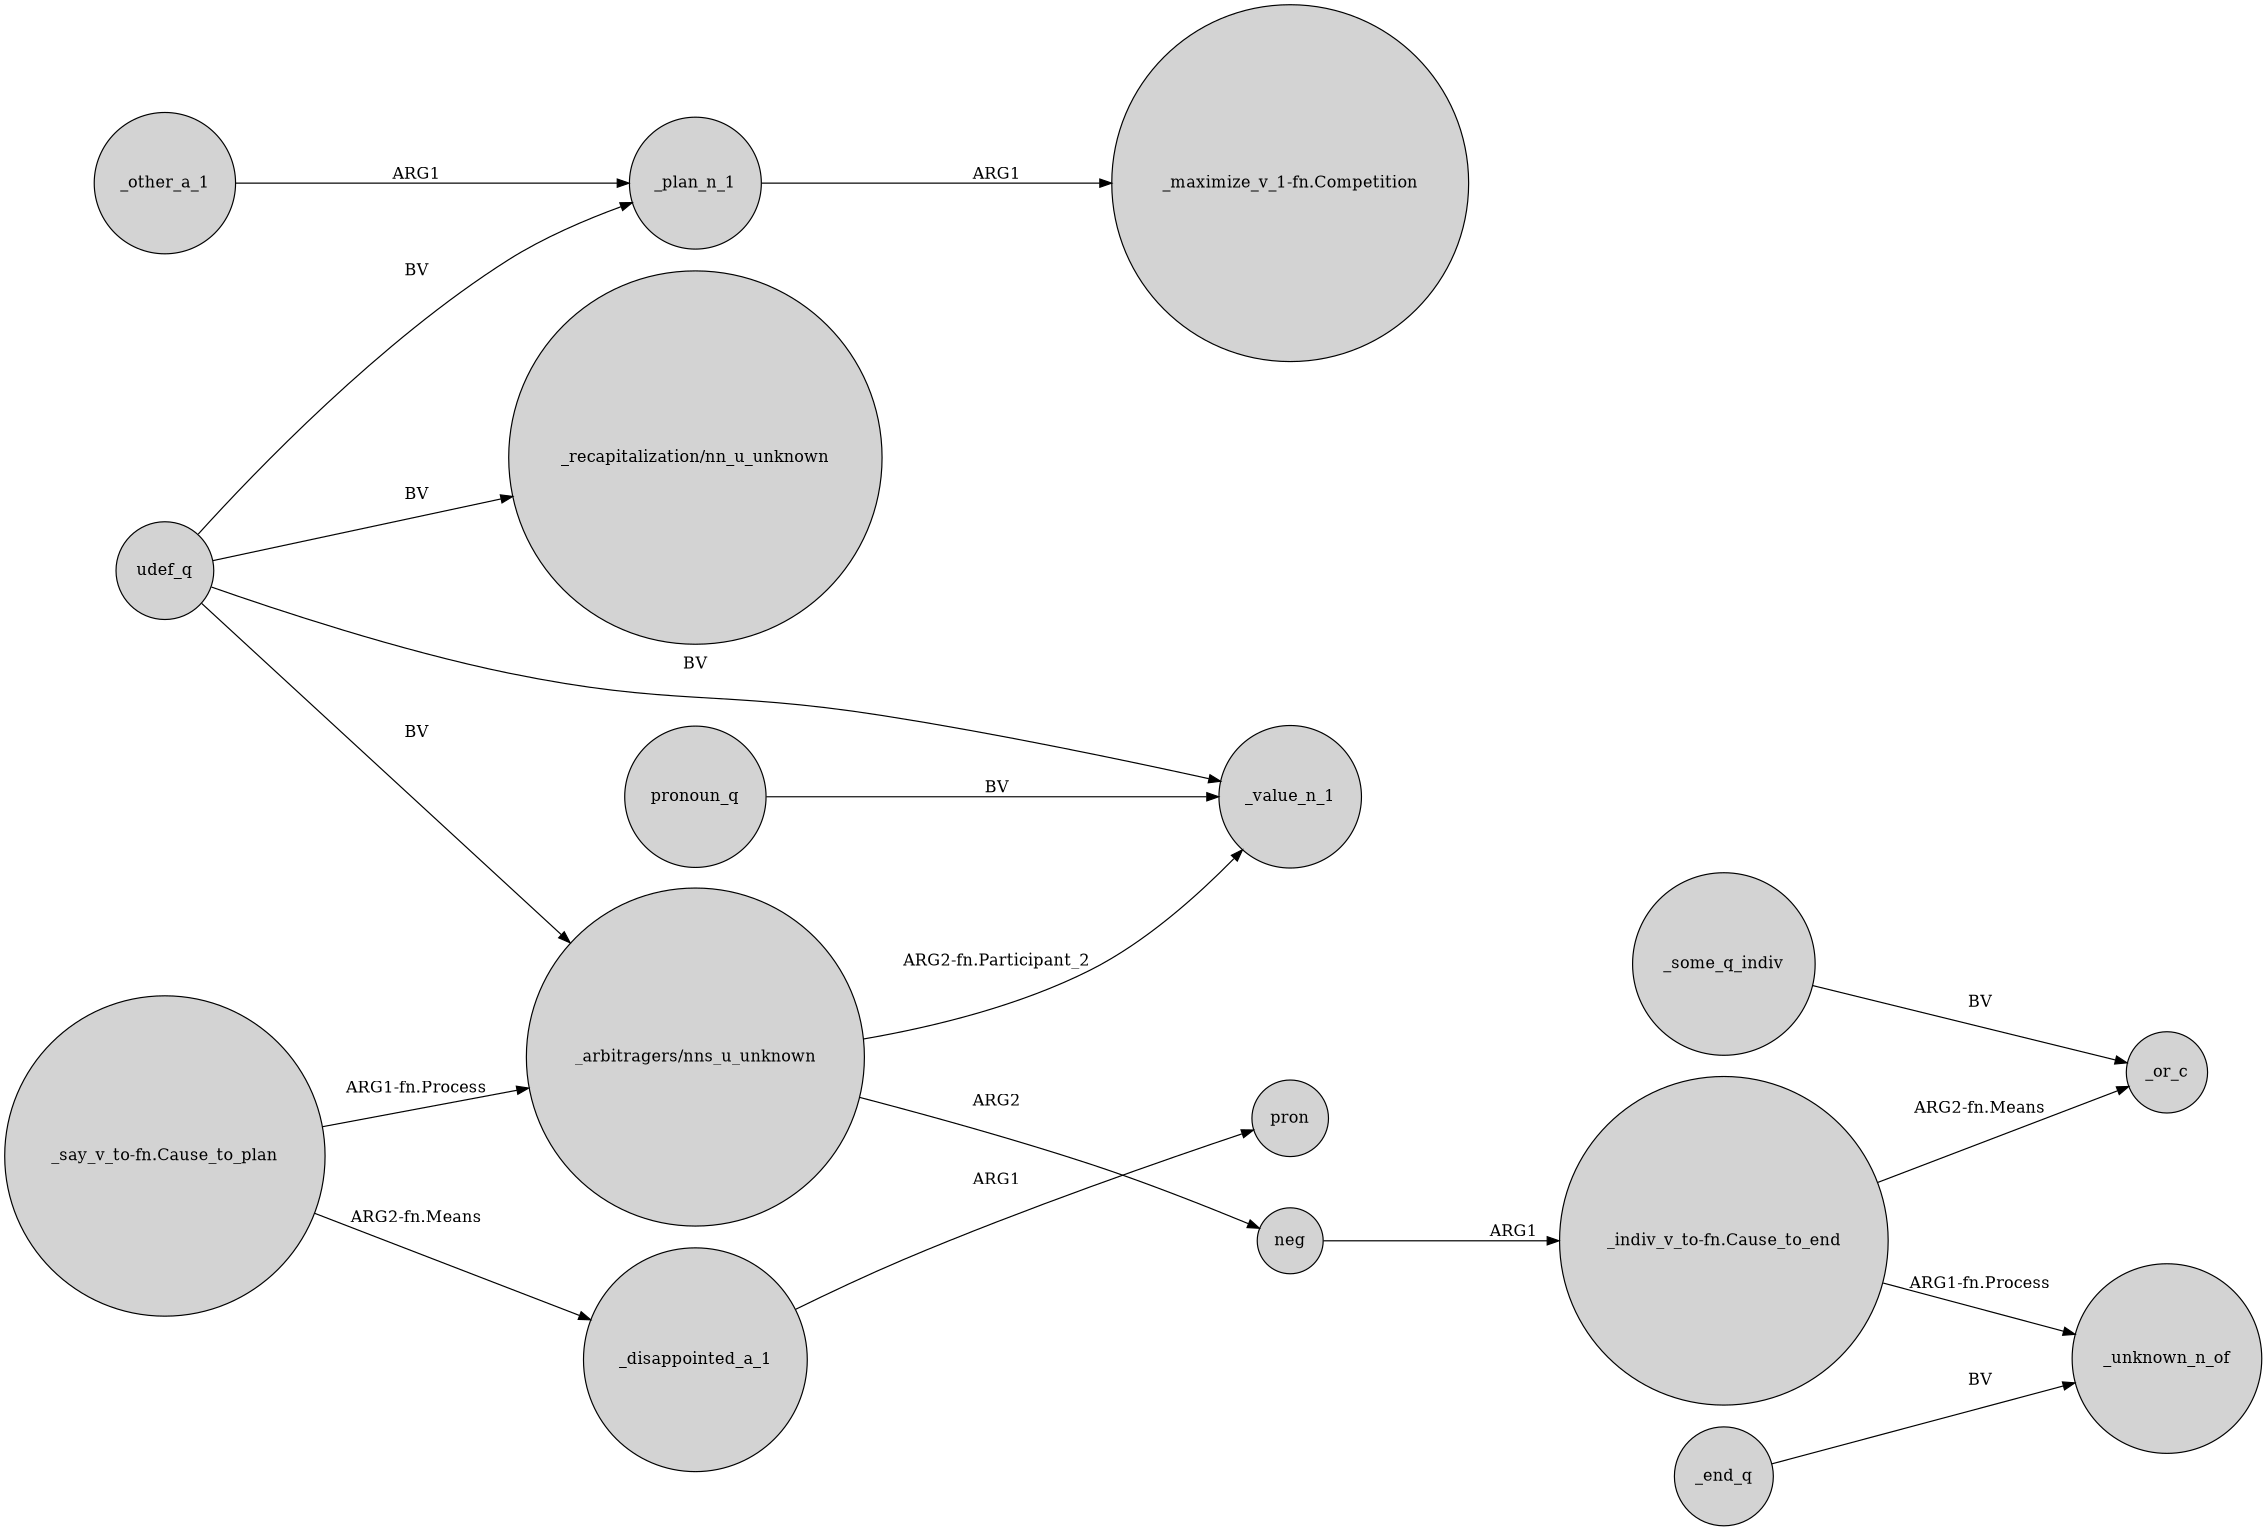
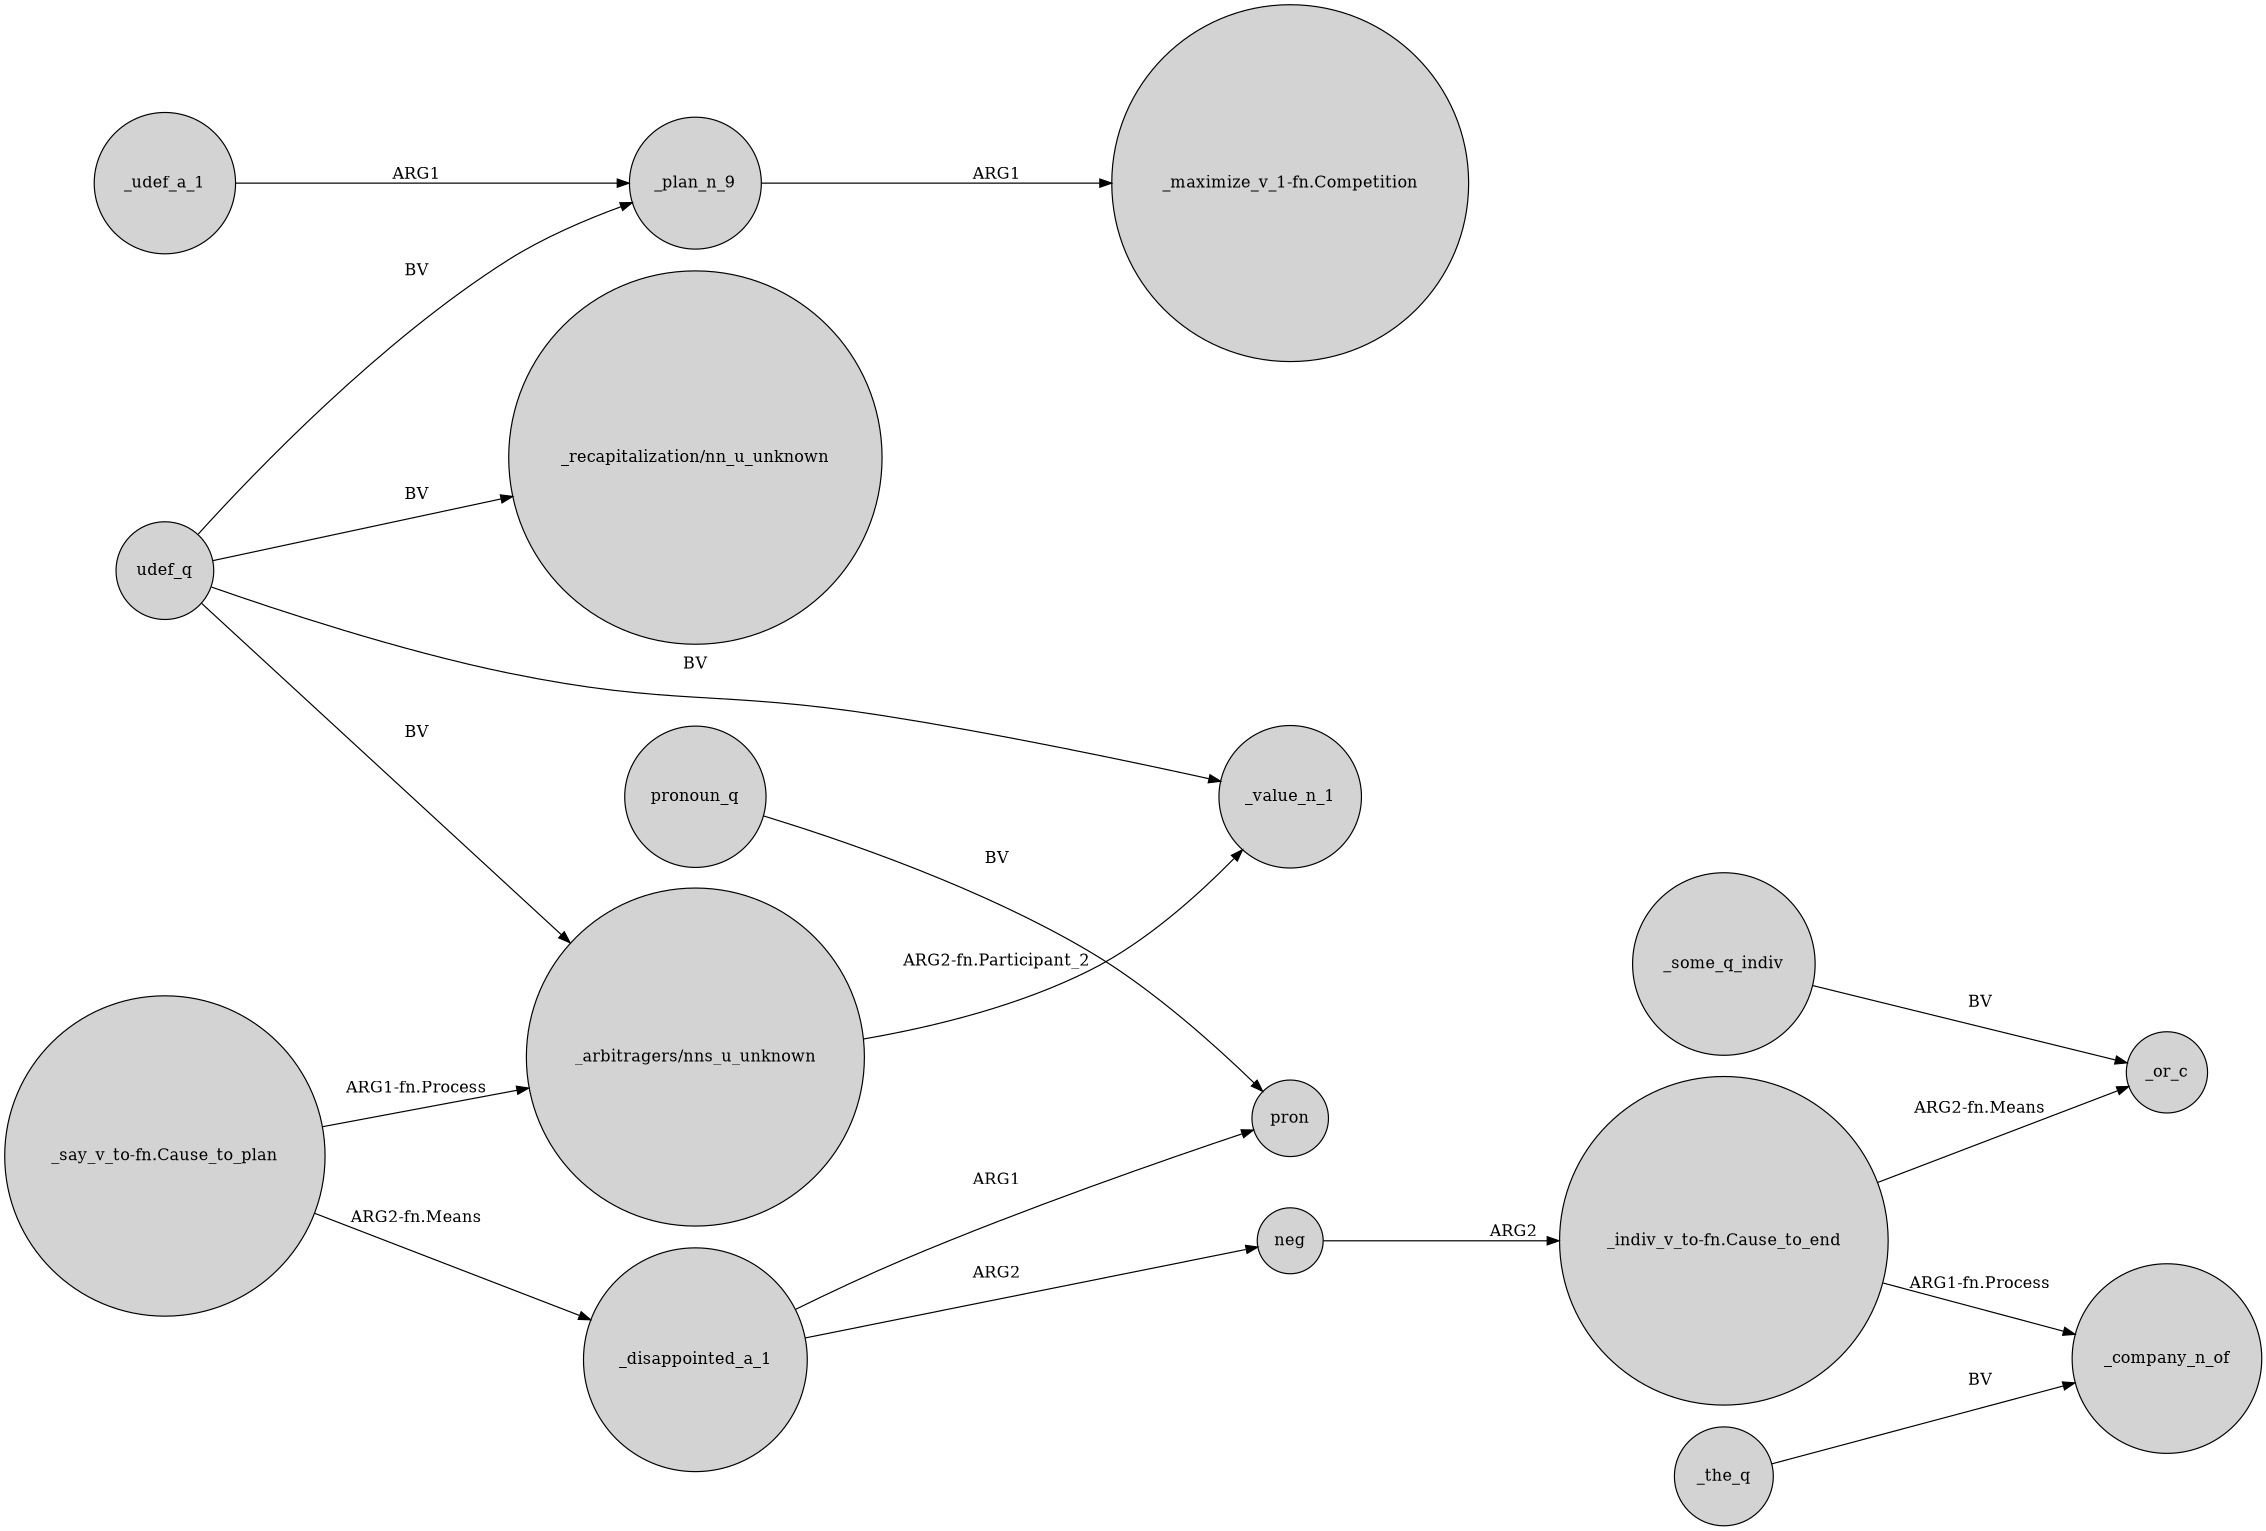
(165, 183) -> (165, 183)
(695, 183) -> (695, 183)
(986, 797) -> (1026, 918)
(1056, 1153) -> (1025, 1294)
(1514, 1232) -> (1514, 1232)
(2167, 1359) -> (2167, 1359)
(1724, 1476) -> (1724, 1476)
